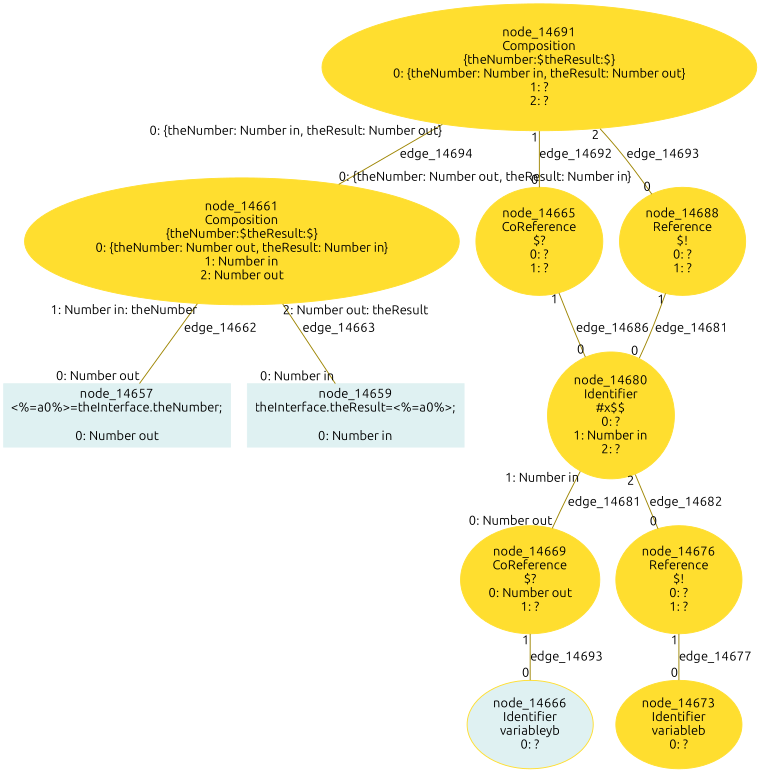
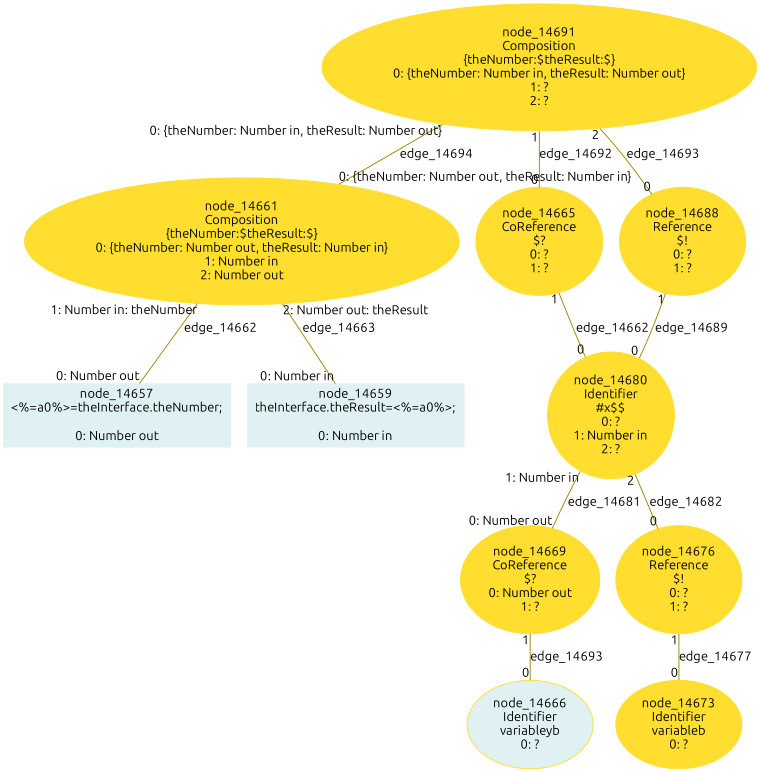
(613, 328) -> (613, 328)
(692, 328) -> (692, 328)
